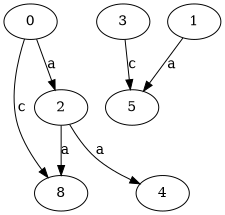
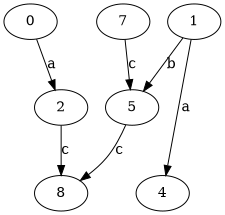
(123, 22) -> (123, 22)
(172, 65) -> (172, 65)
(15, 107) -> (111, 153)
(65, 150) -> (65, 150)
(95, 158) -> (179, 102)
